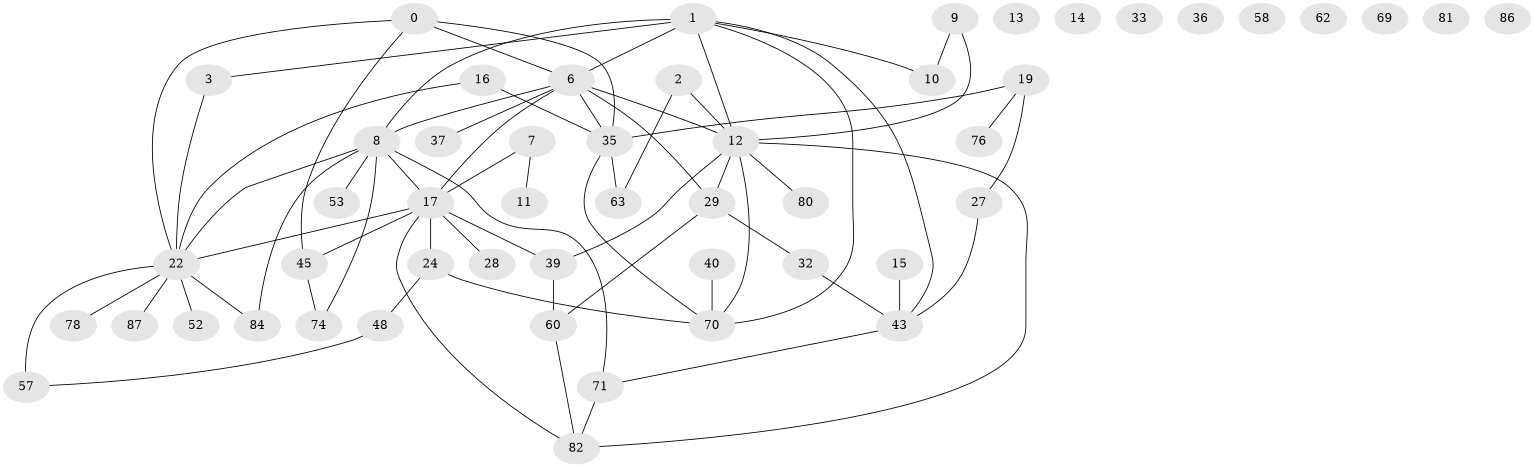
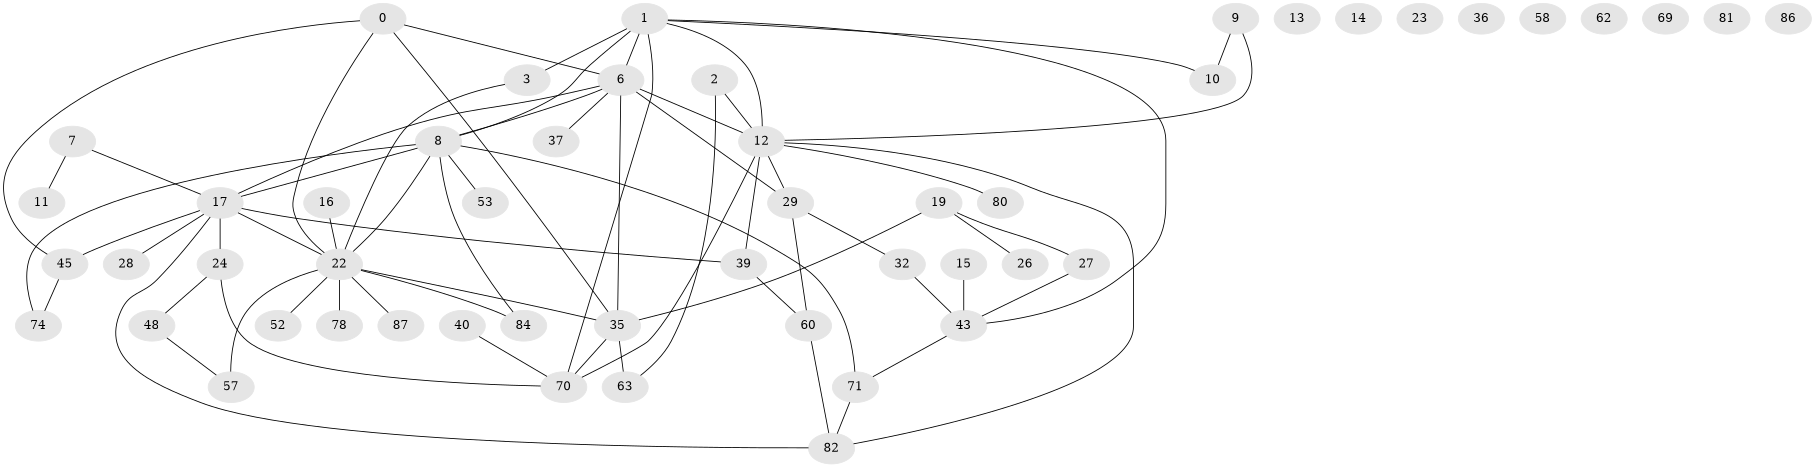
(1139, 19) -> (1420, 19)
(546, 111) -> (479, 294)
(979, 142) -> (1025, 264)
